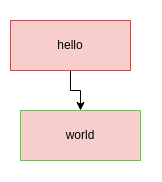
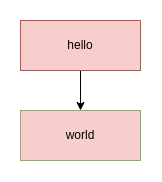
(71, 46) -> (81, 46)
